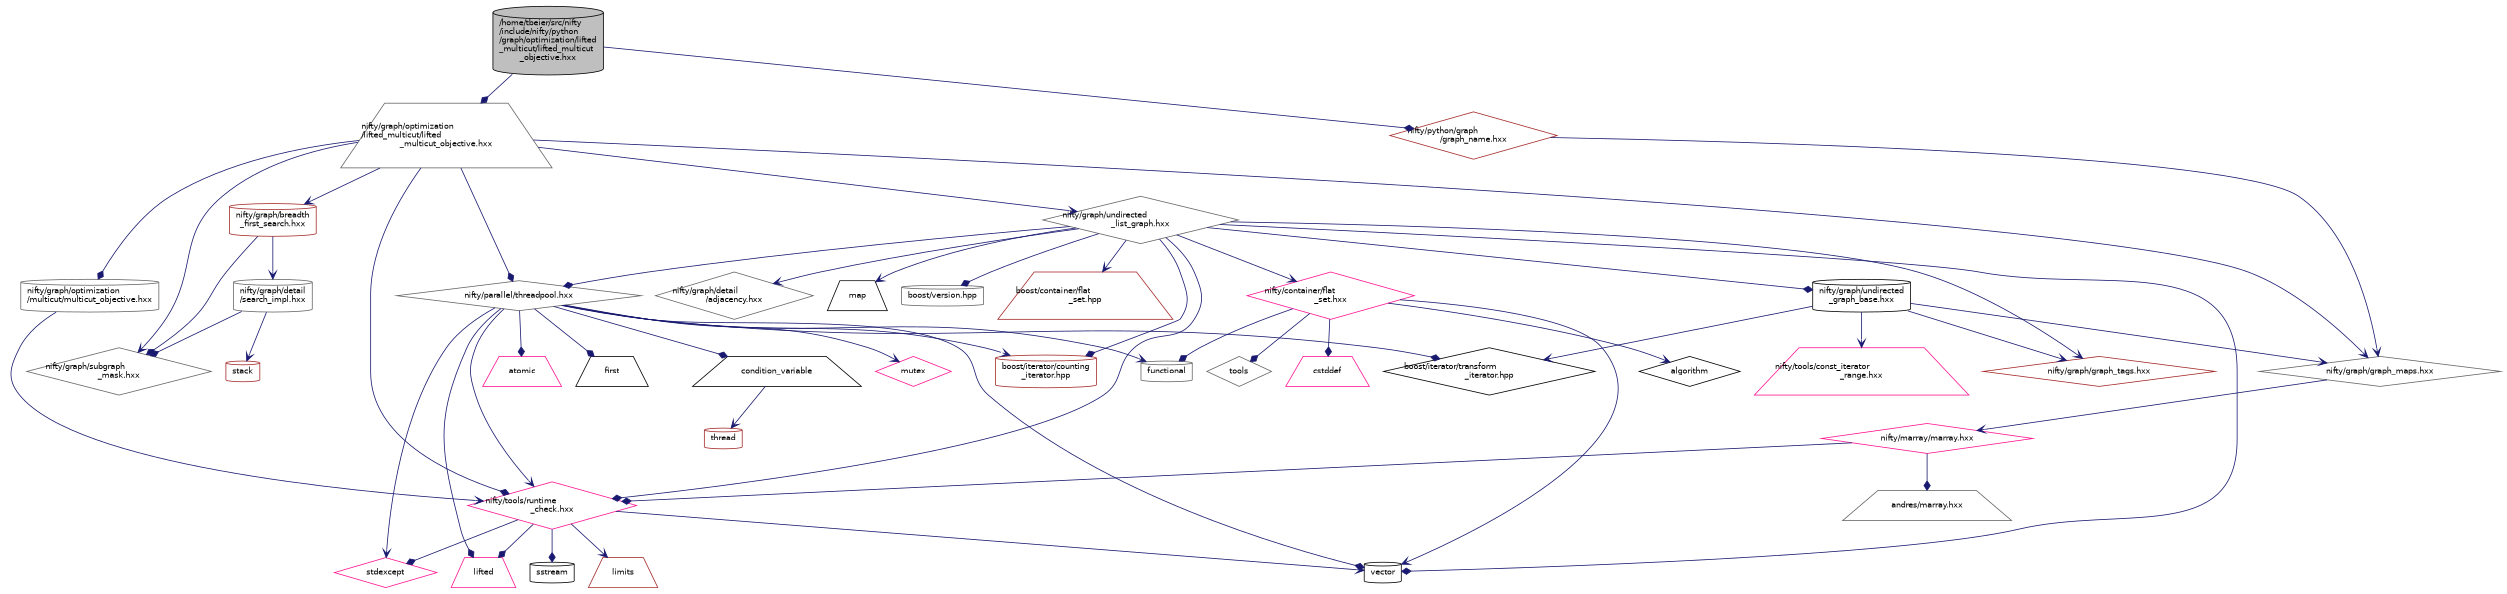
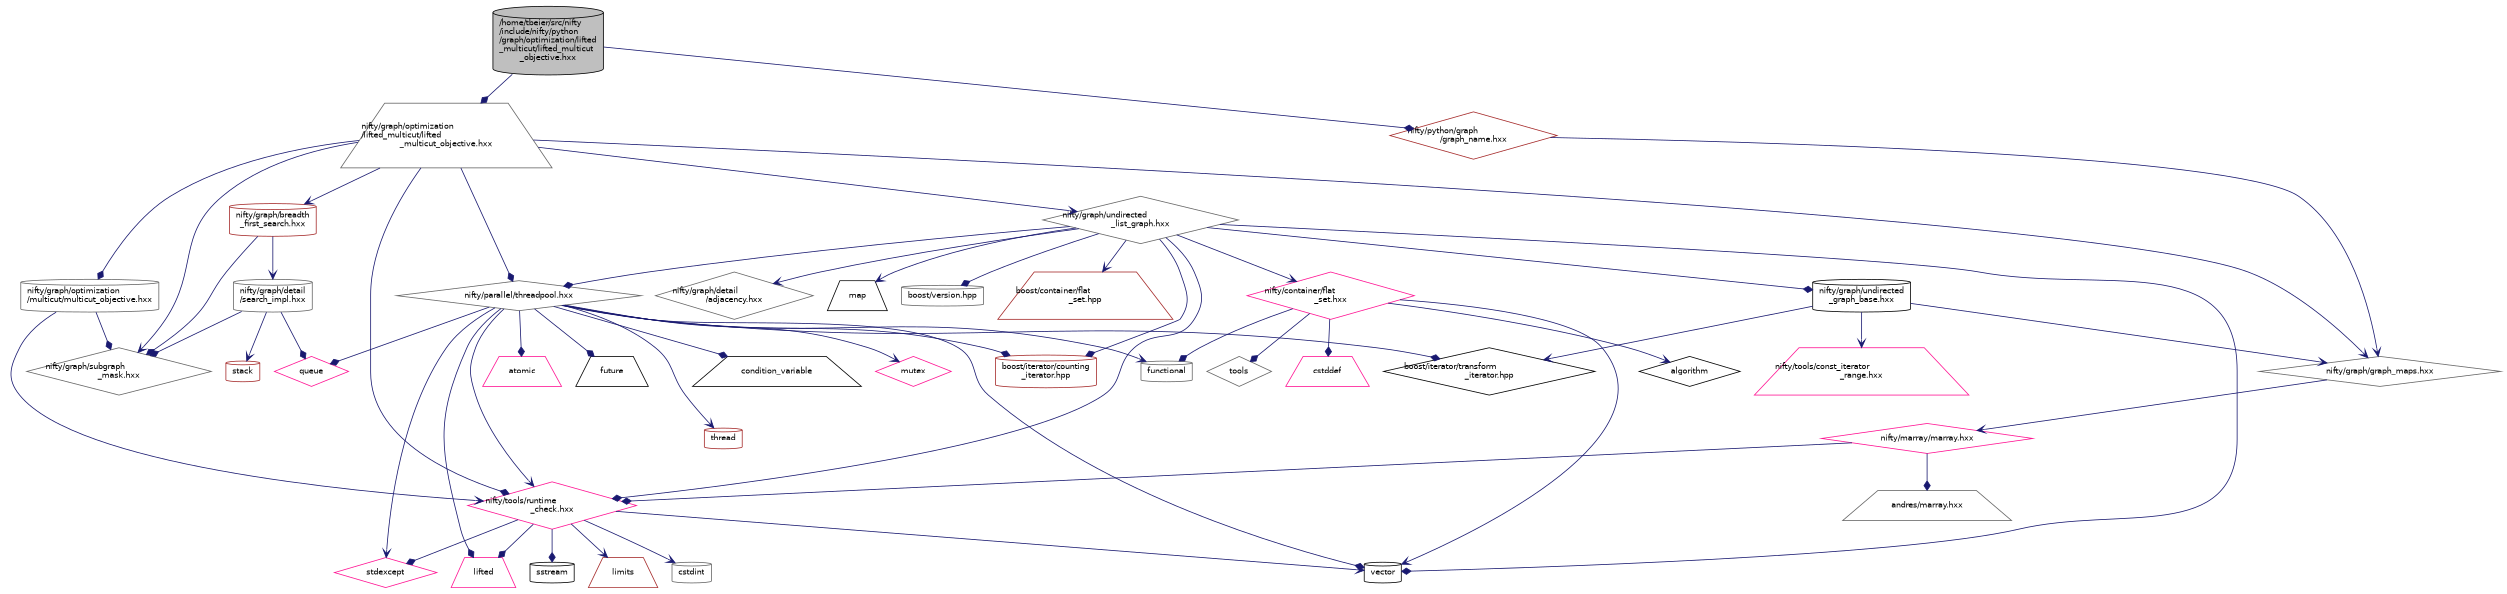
none -> (102, 326)
(782, 328) -> (782, 328)
none -> (311, 371)
(612, 371) -> (612, 371)
(2099, 371) -> none
(751, 404) -> (651, 345)
none -> (692, 573)
